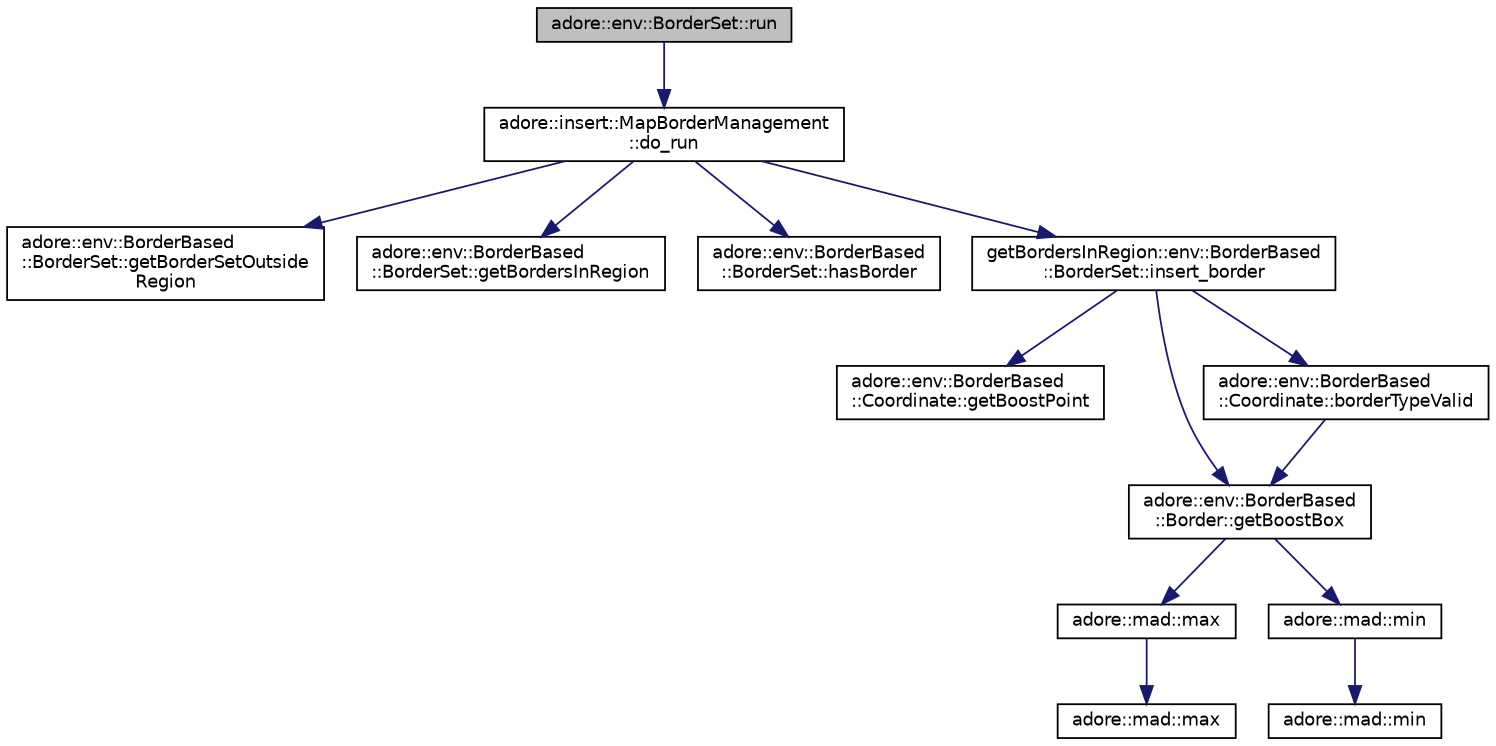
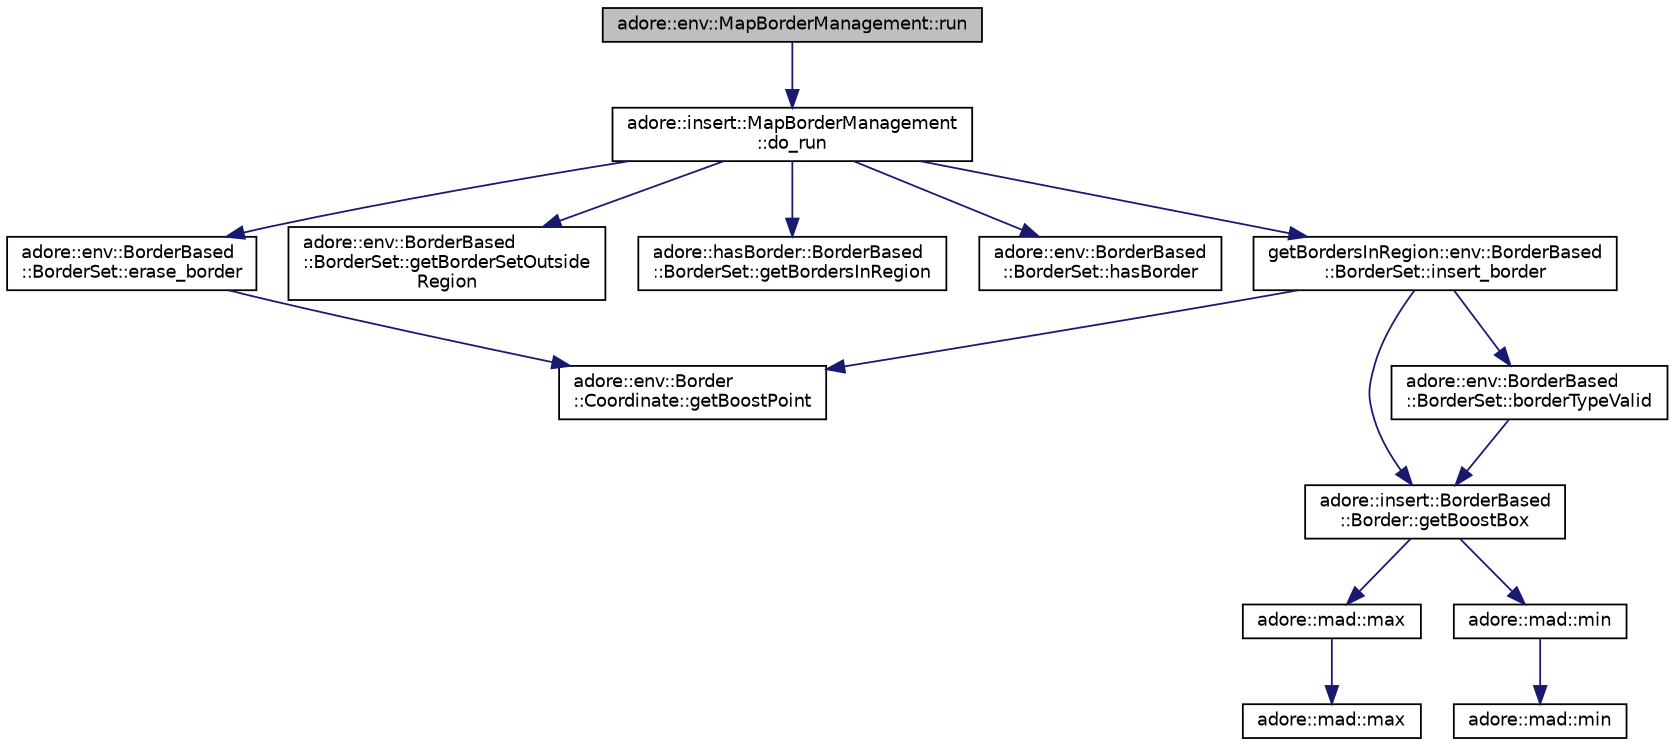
(664, 25) -> (792, 25)
none -> (132, 264)
(511, 264) -> (792, 264)
(970, 393) -> (693, 393)
(1346, 393) -> (1529, 393)
(1250, 512) -> (1435, 512)
